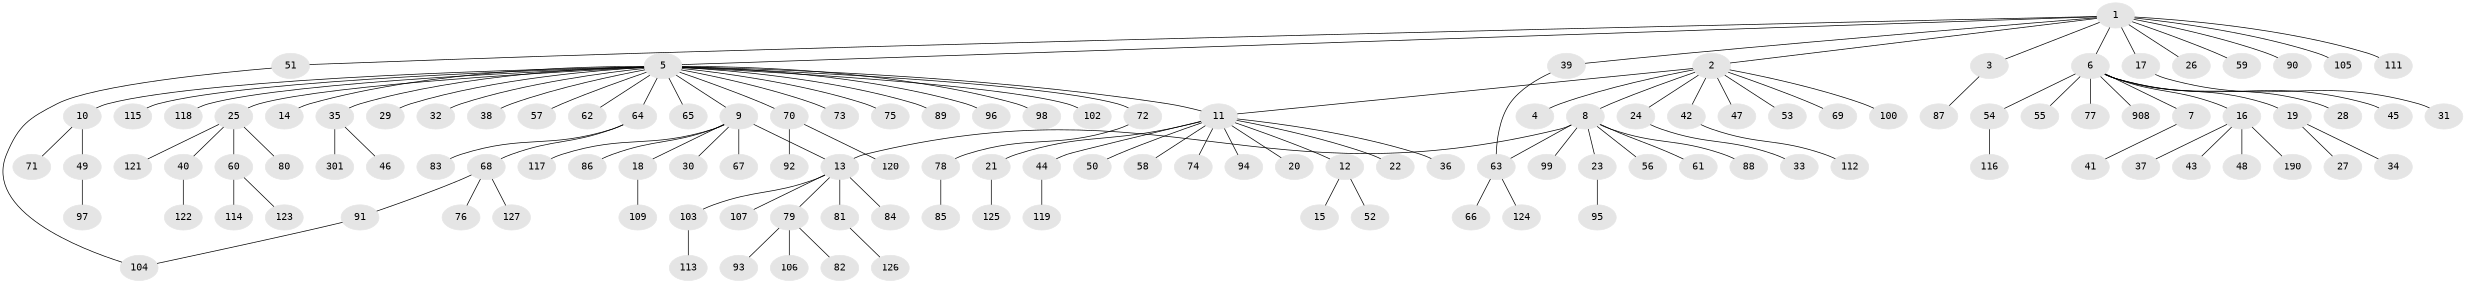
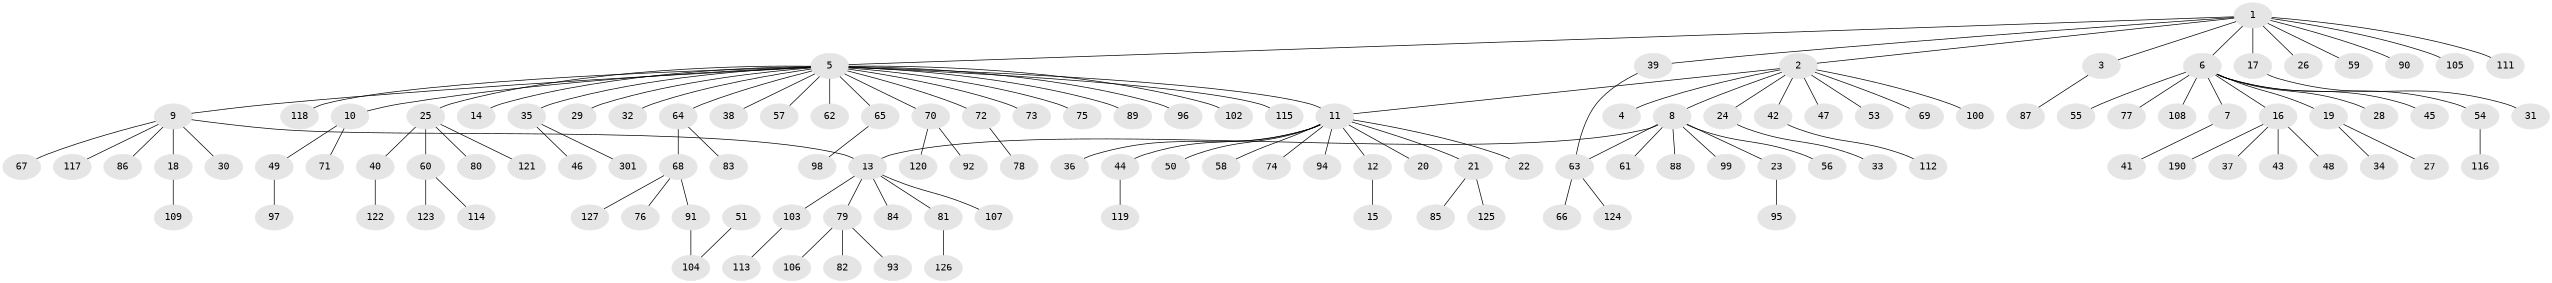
(1203, 38) -> none
(856, 75) -> (849, 142)
(2141, 116) -> (2177, 116)
(941, 192) -> (1455, 192)
(1370, 217) -> none
